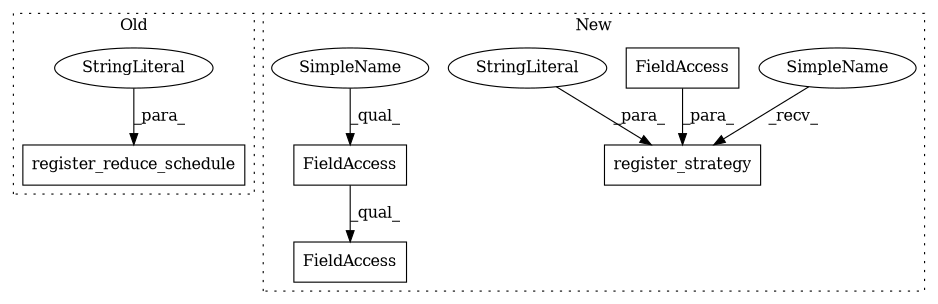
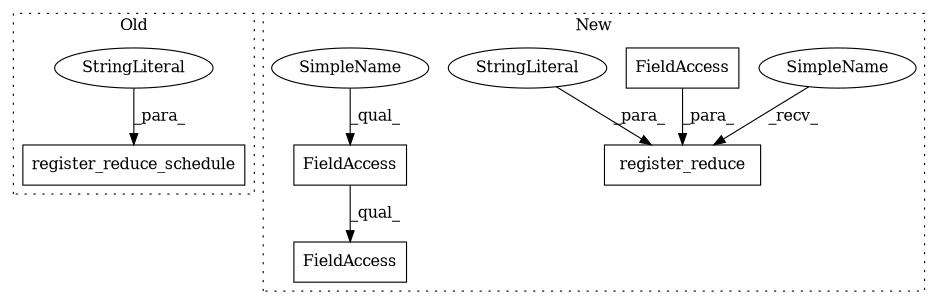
(683, 165) -> (683, 165)
